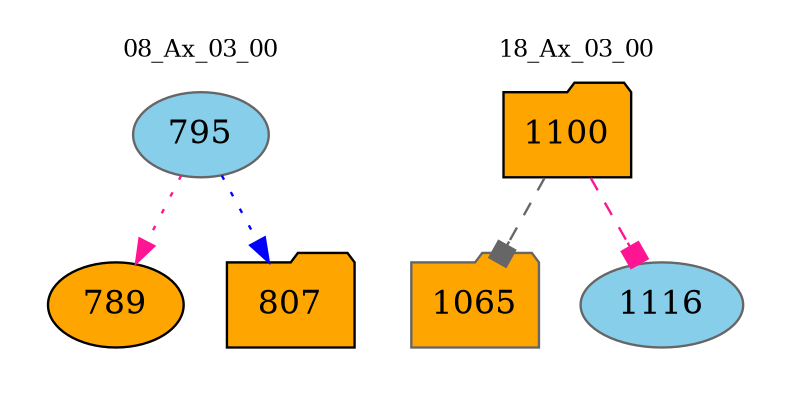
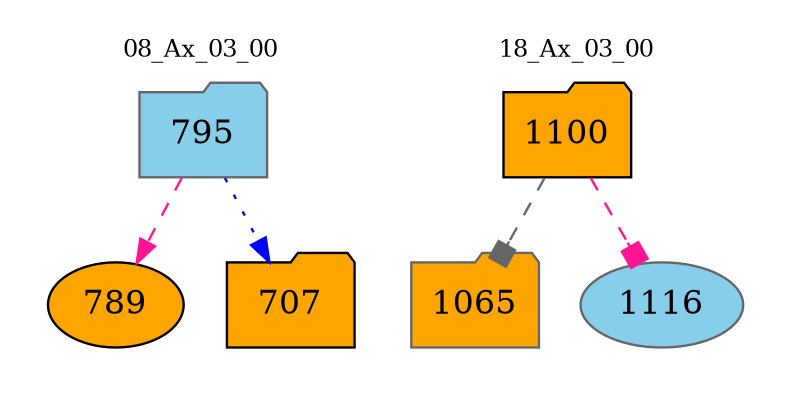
(201, 135) -> (203, 135)
(164, 209) -> (165, 210)
(291, 305) -> (291, 305)
